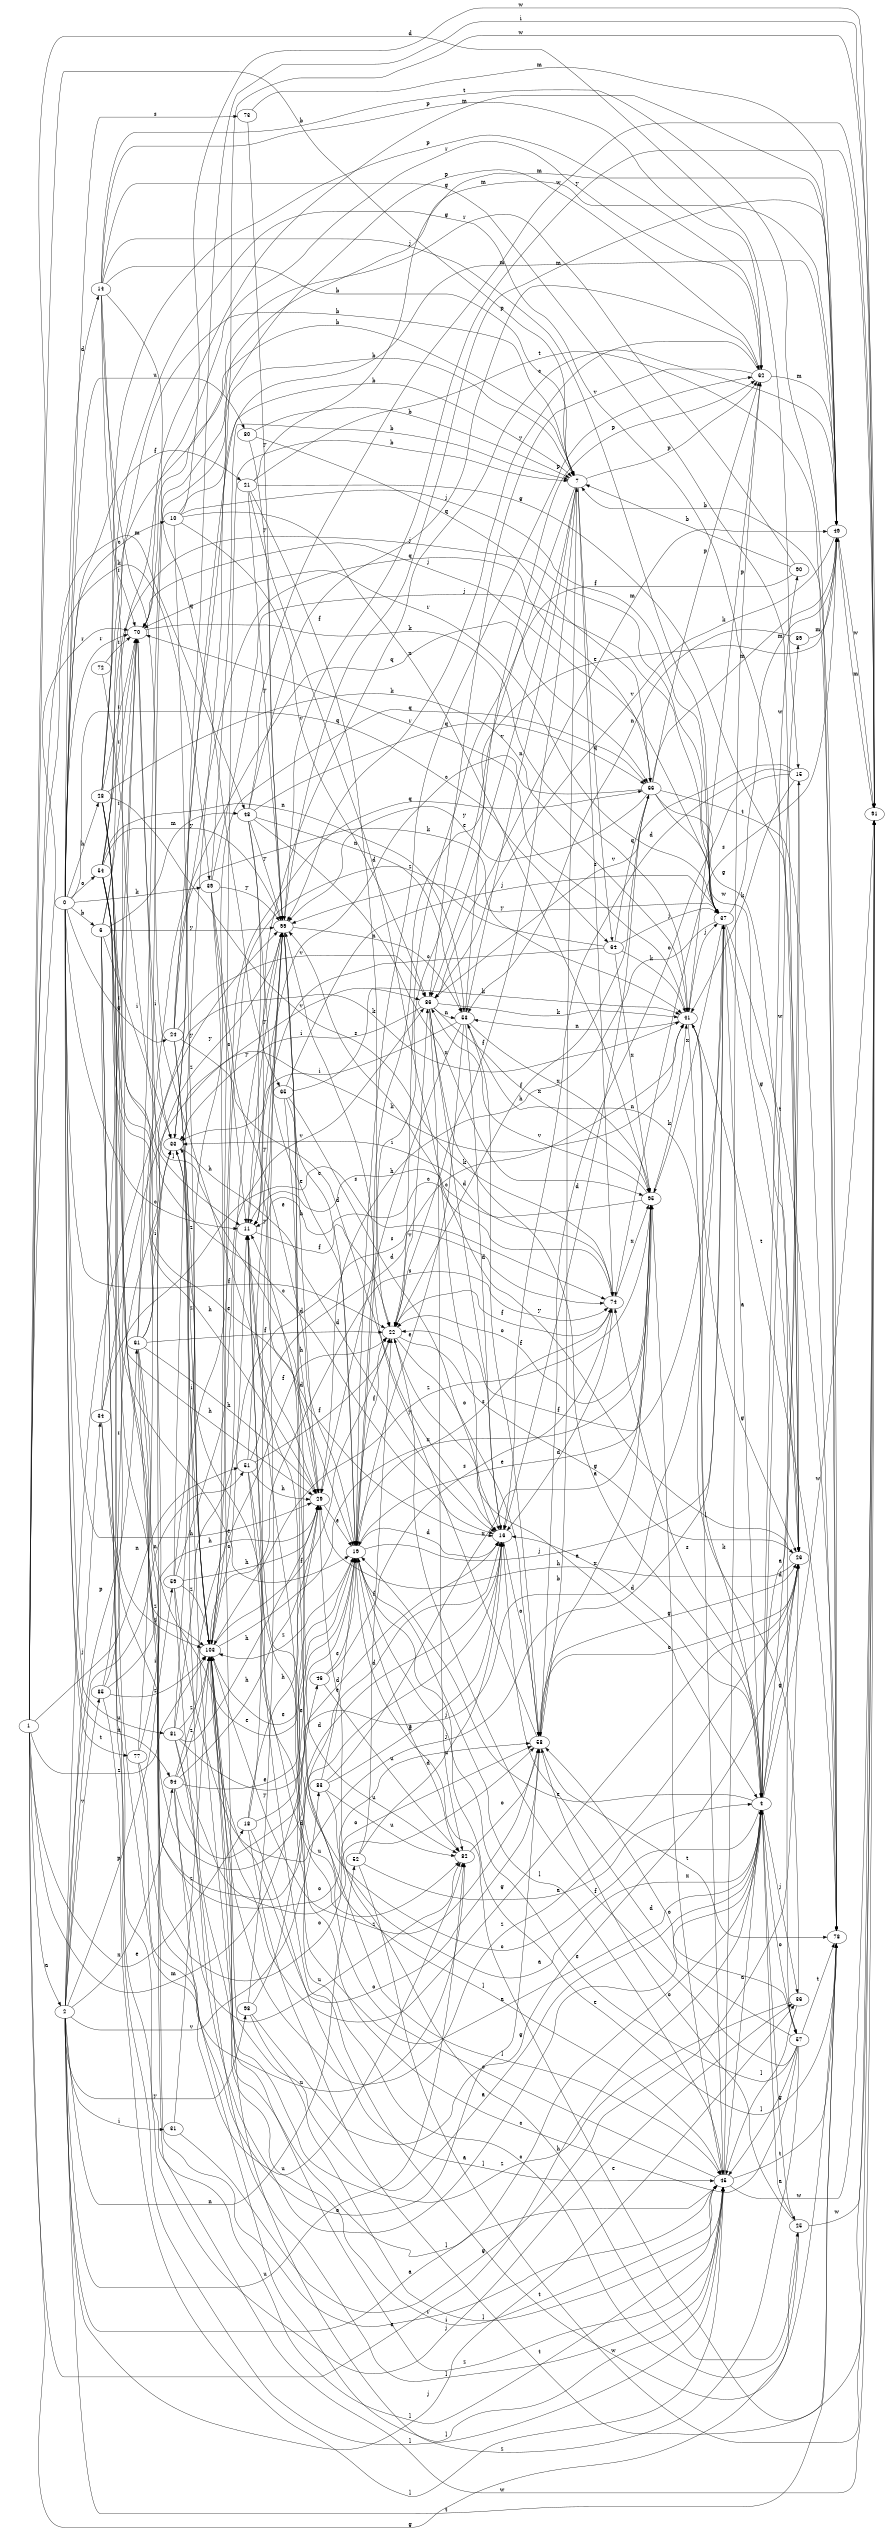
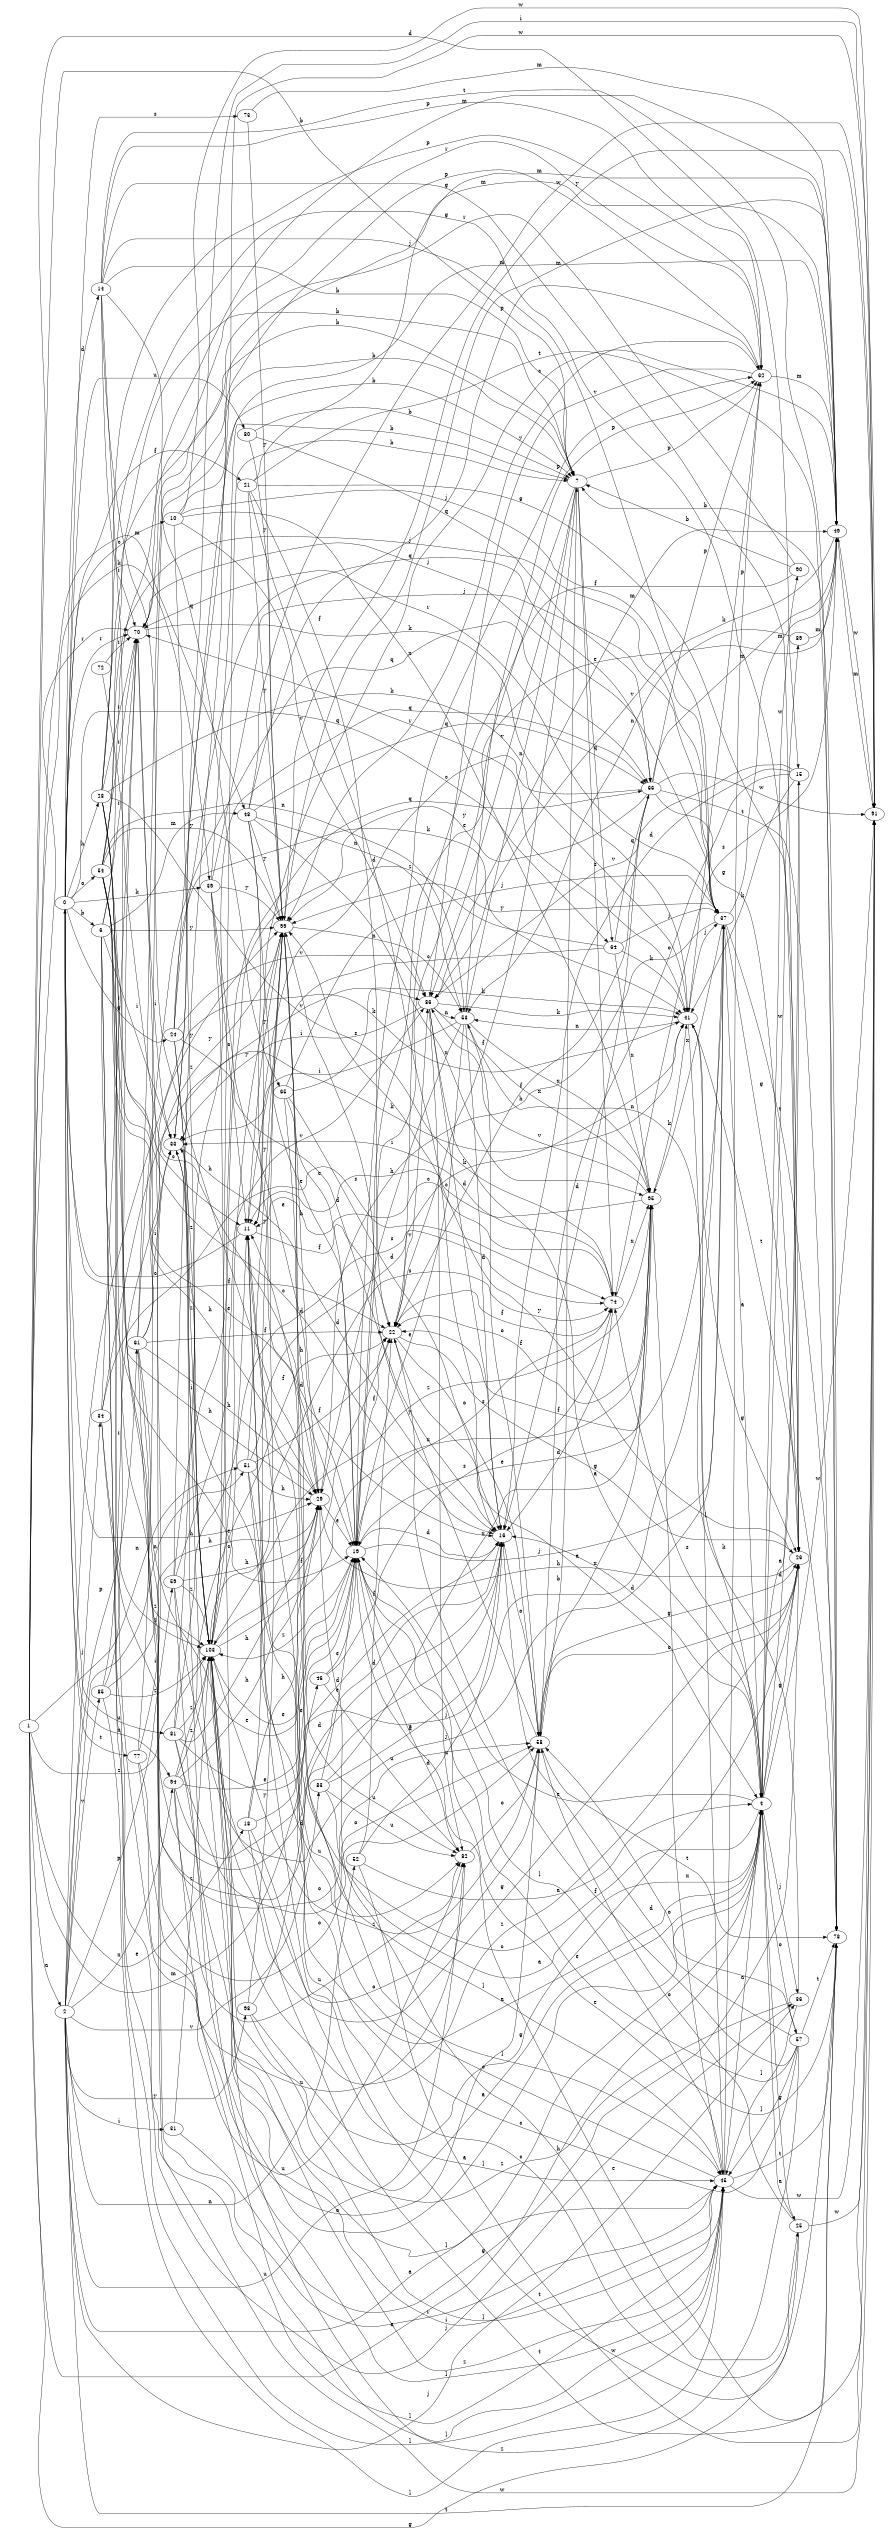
(97, 1106) -> (82, 1238)
(173, 1157) -> (173, 1157)
(788, 1582) -> (758, 793)
